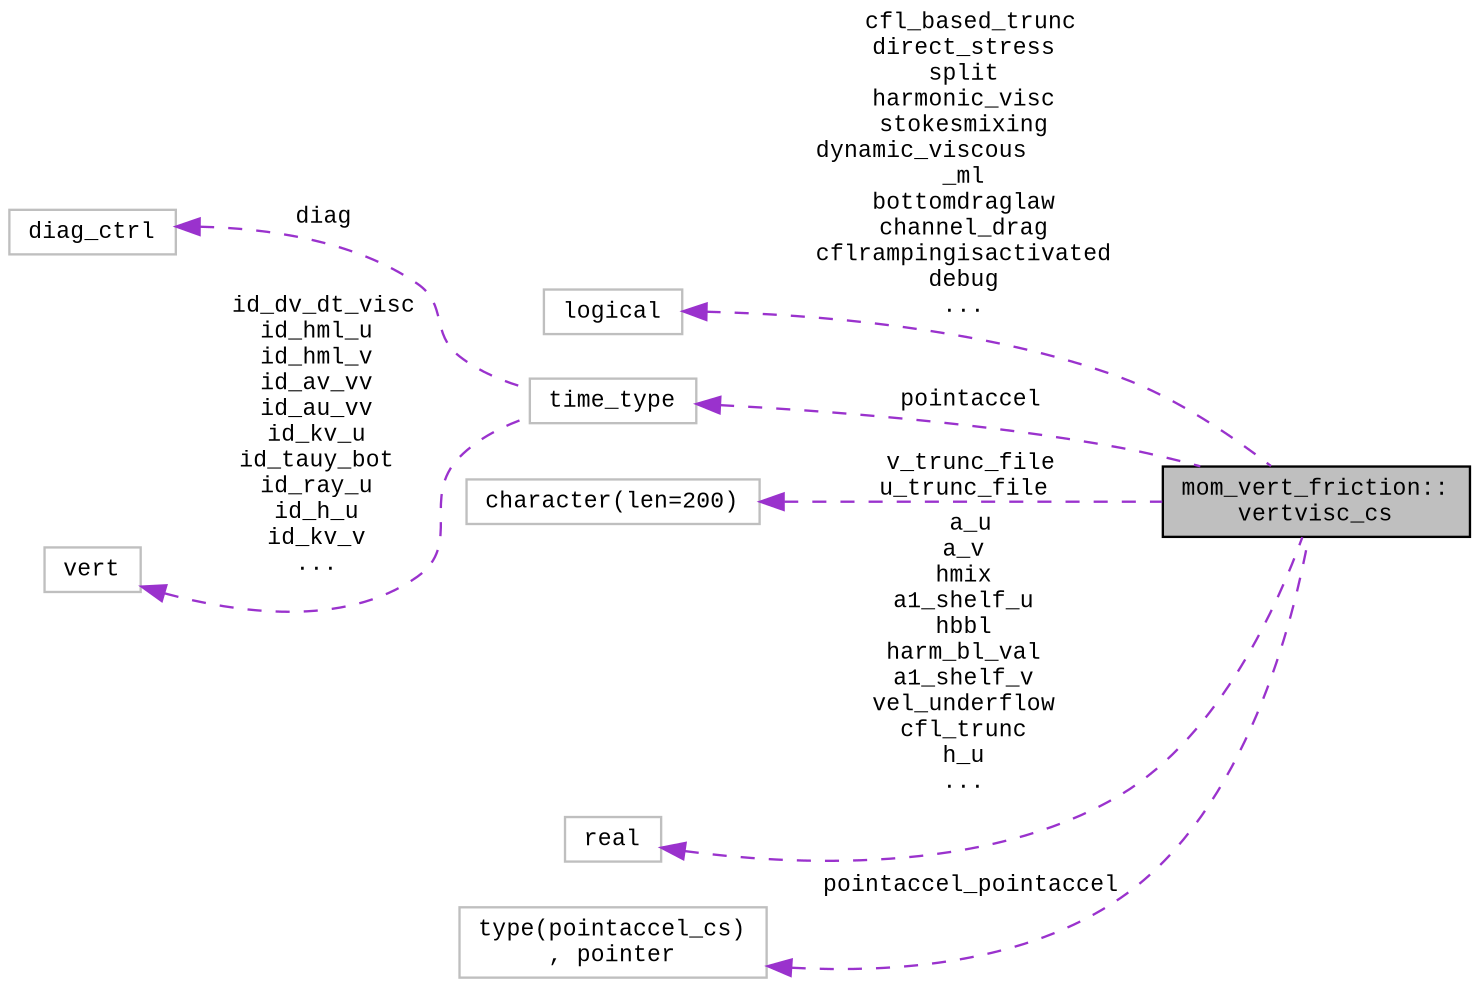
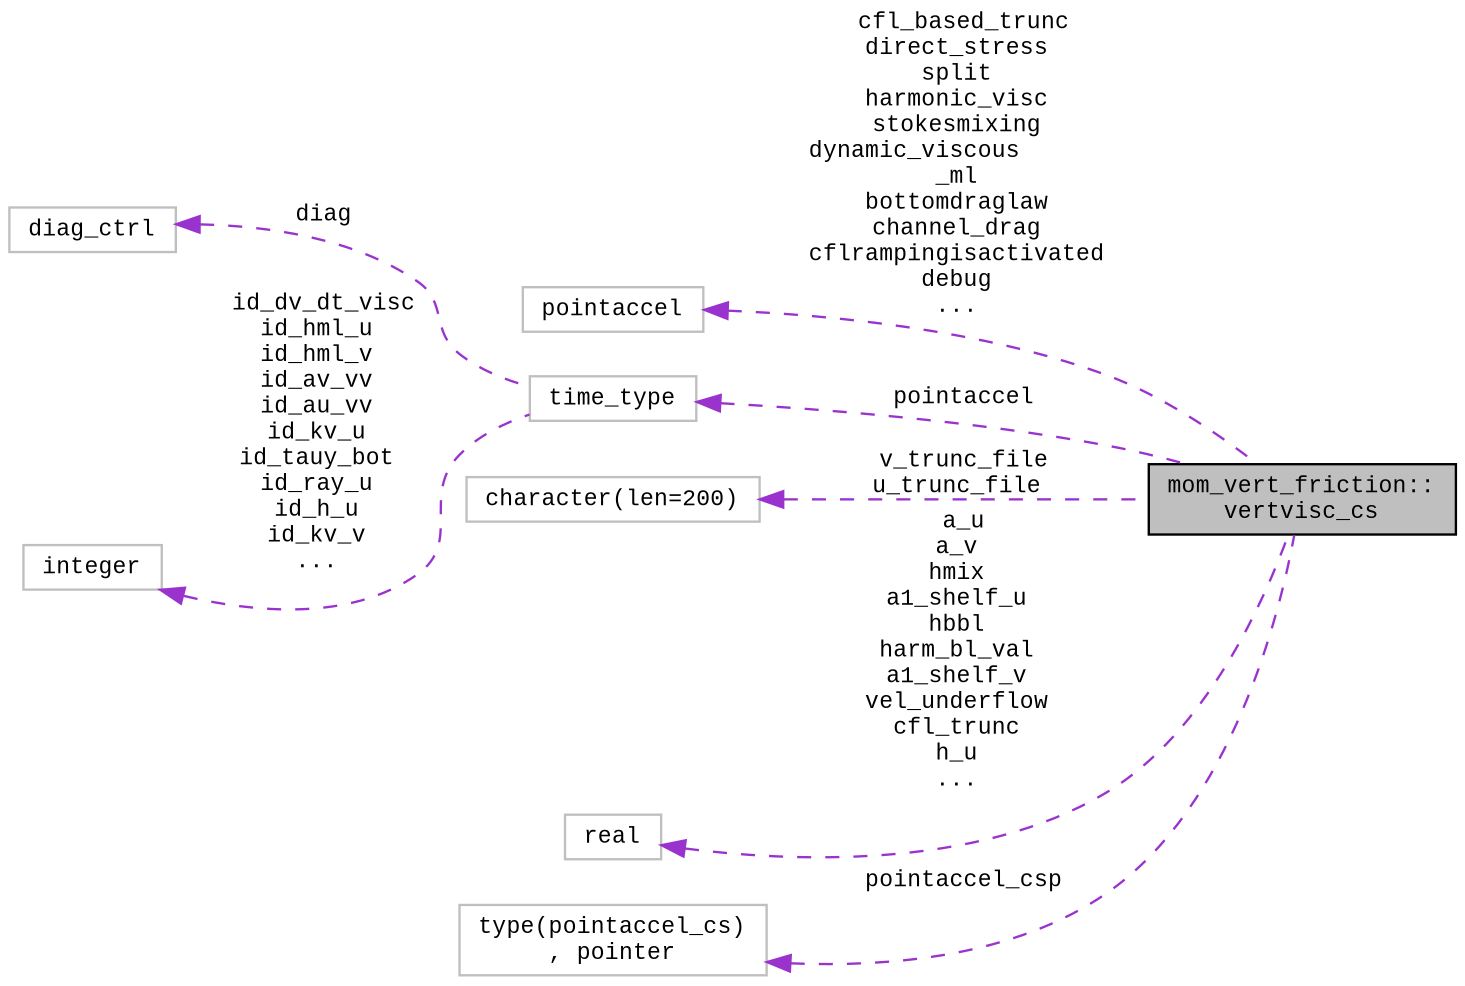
(613, 312) -> (613, 309)
(93, 570) -> (93, 567)
(965, 885) -> (958, 880)
